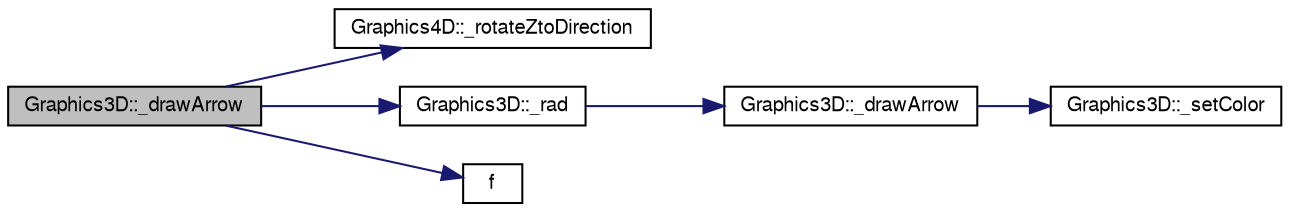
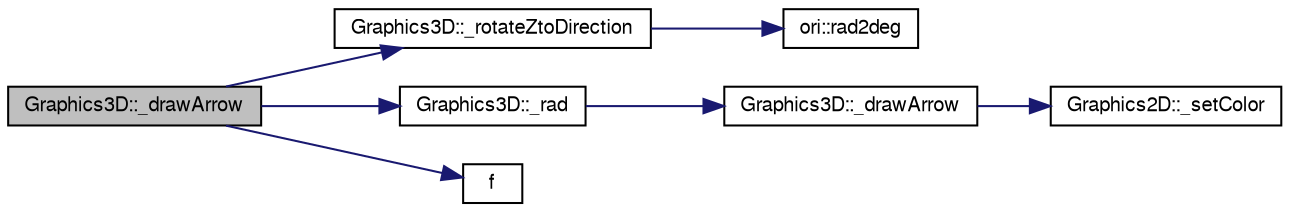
(493, 29) -> (493, 29)
none -> (851, 29)
(1166, 106) -> (1166, 106)
